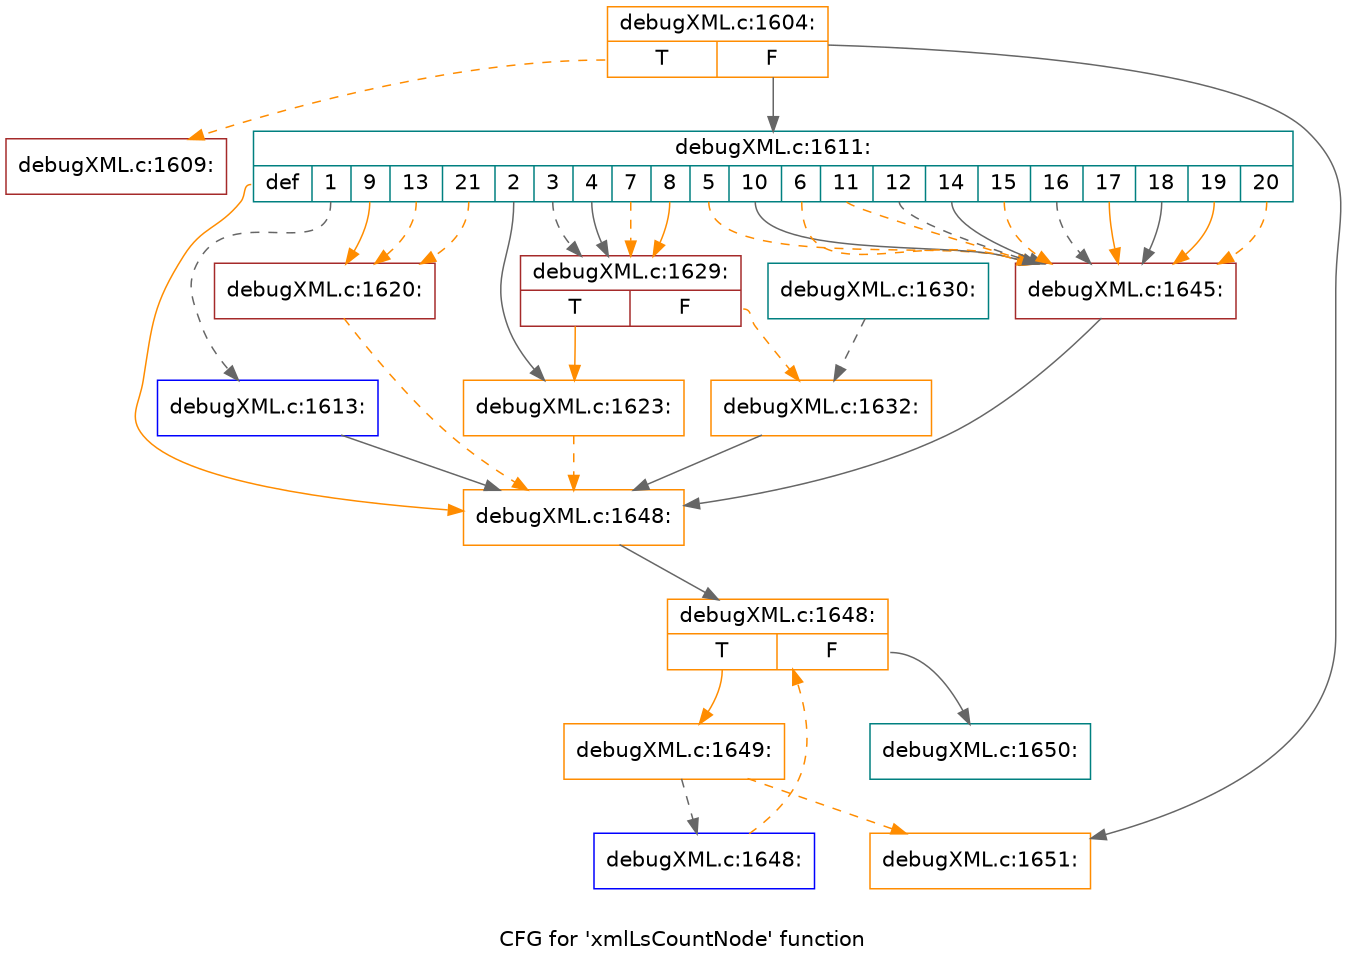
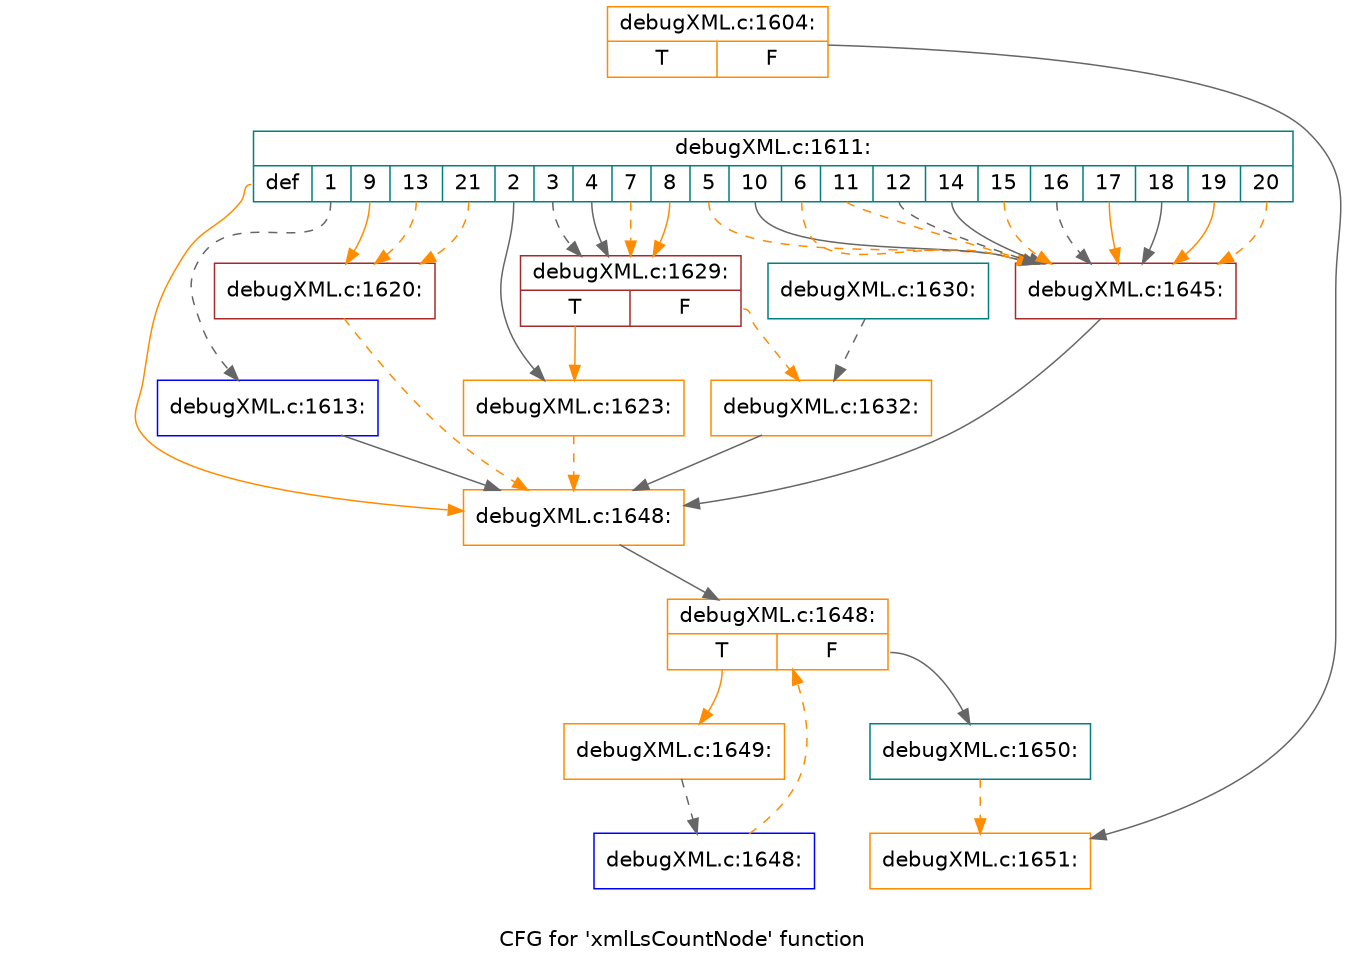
(773, 97) -> none
(116, 166) -> none
(820, 804) -> (980, 799)
